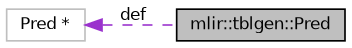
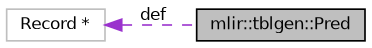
(46, 25) -> (56, 25)
